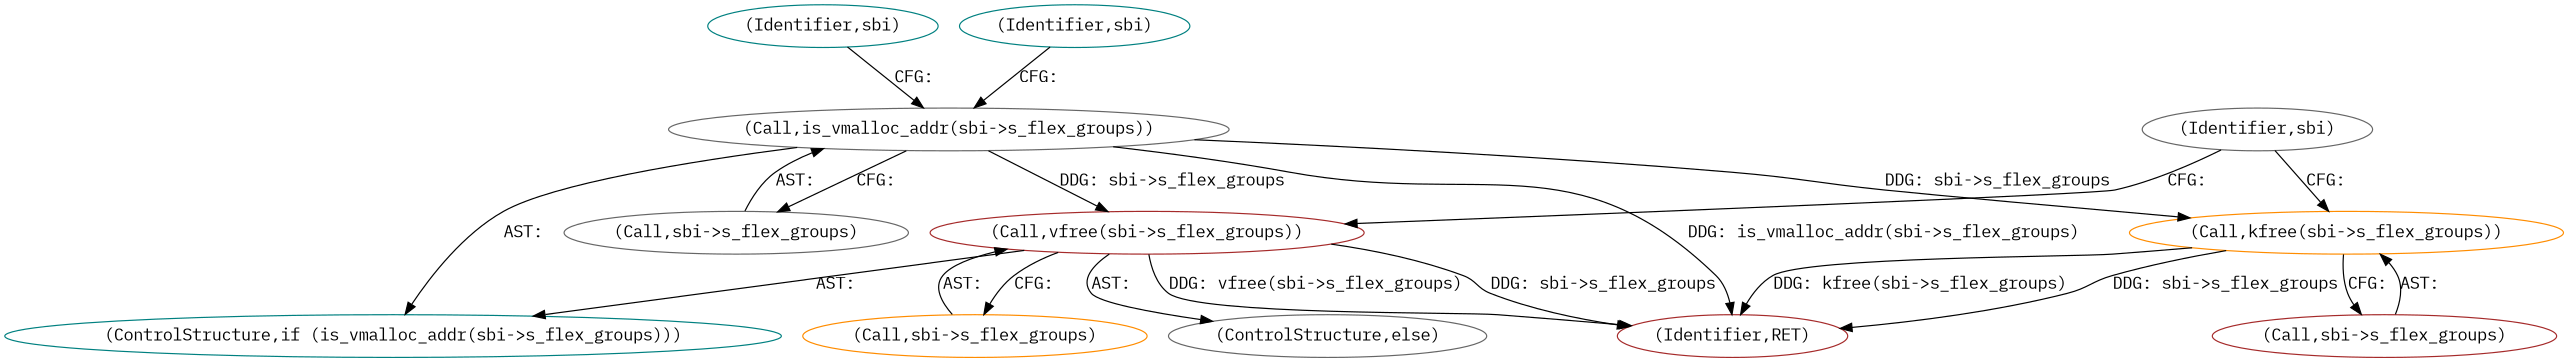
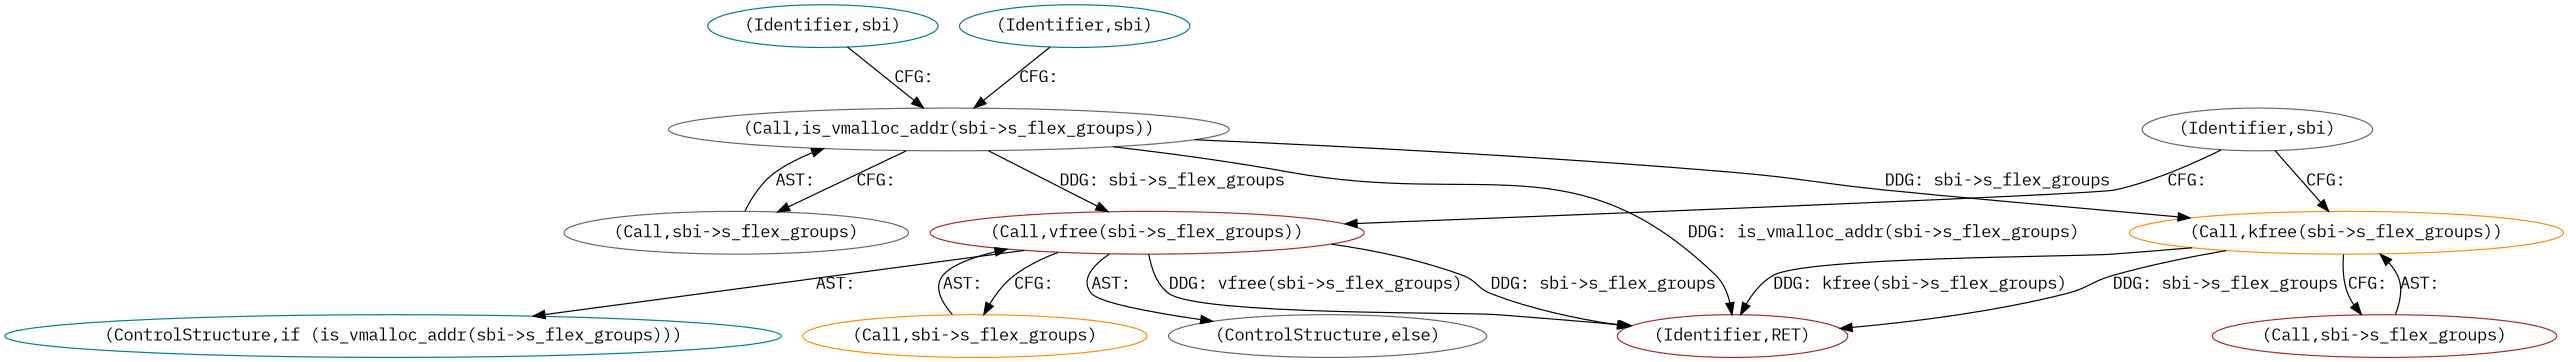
(584, 184) -> none
